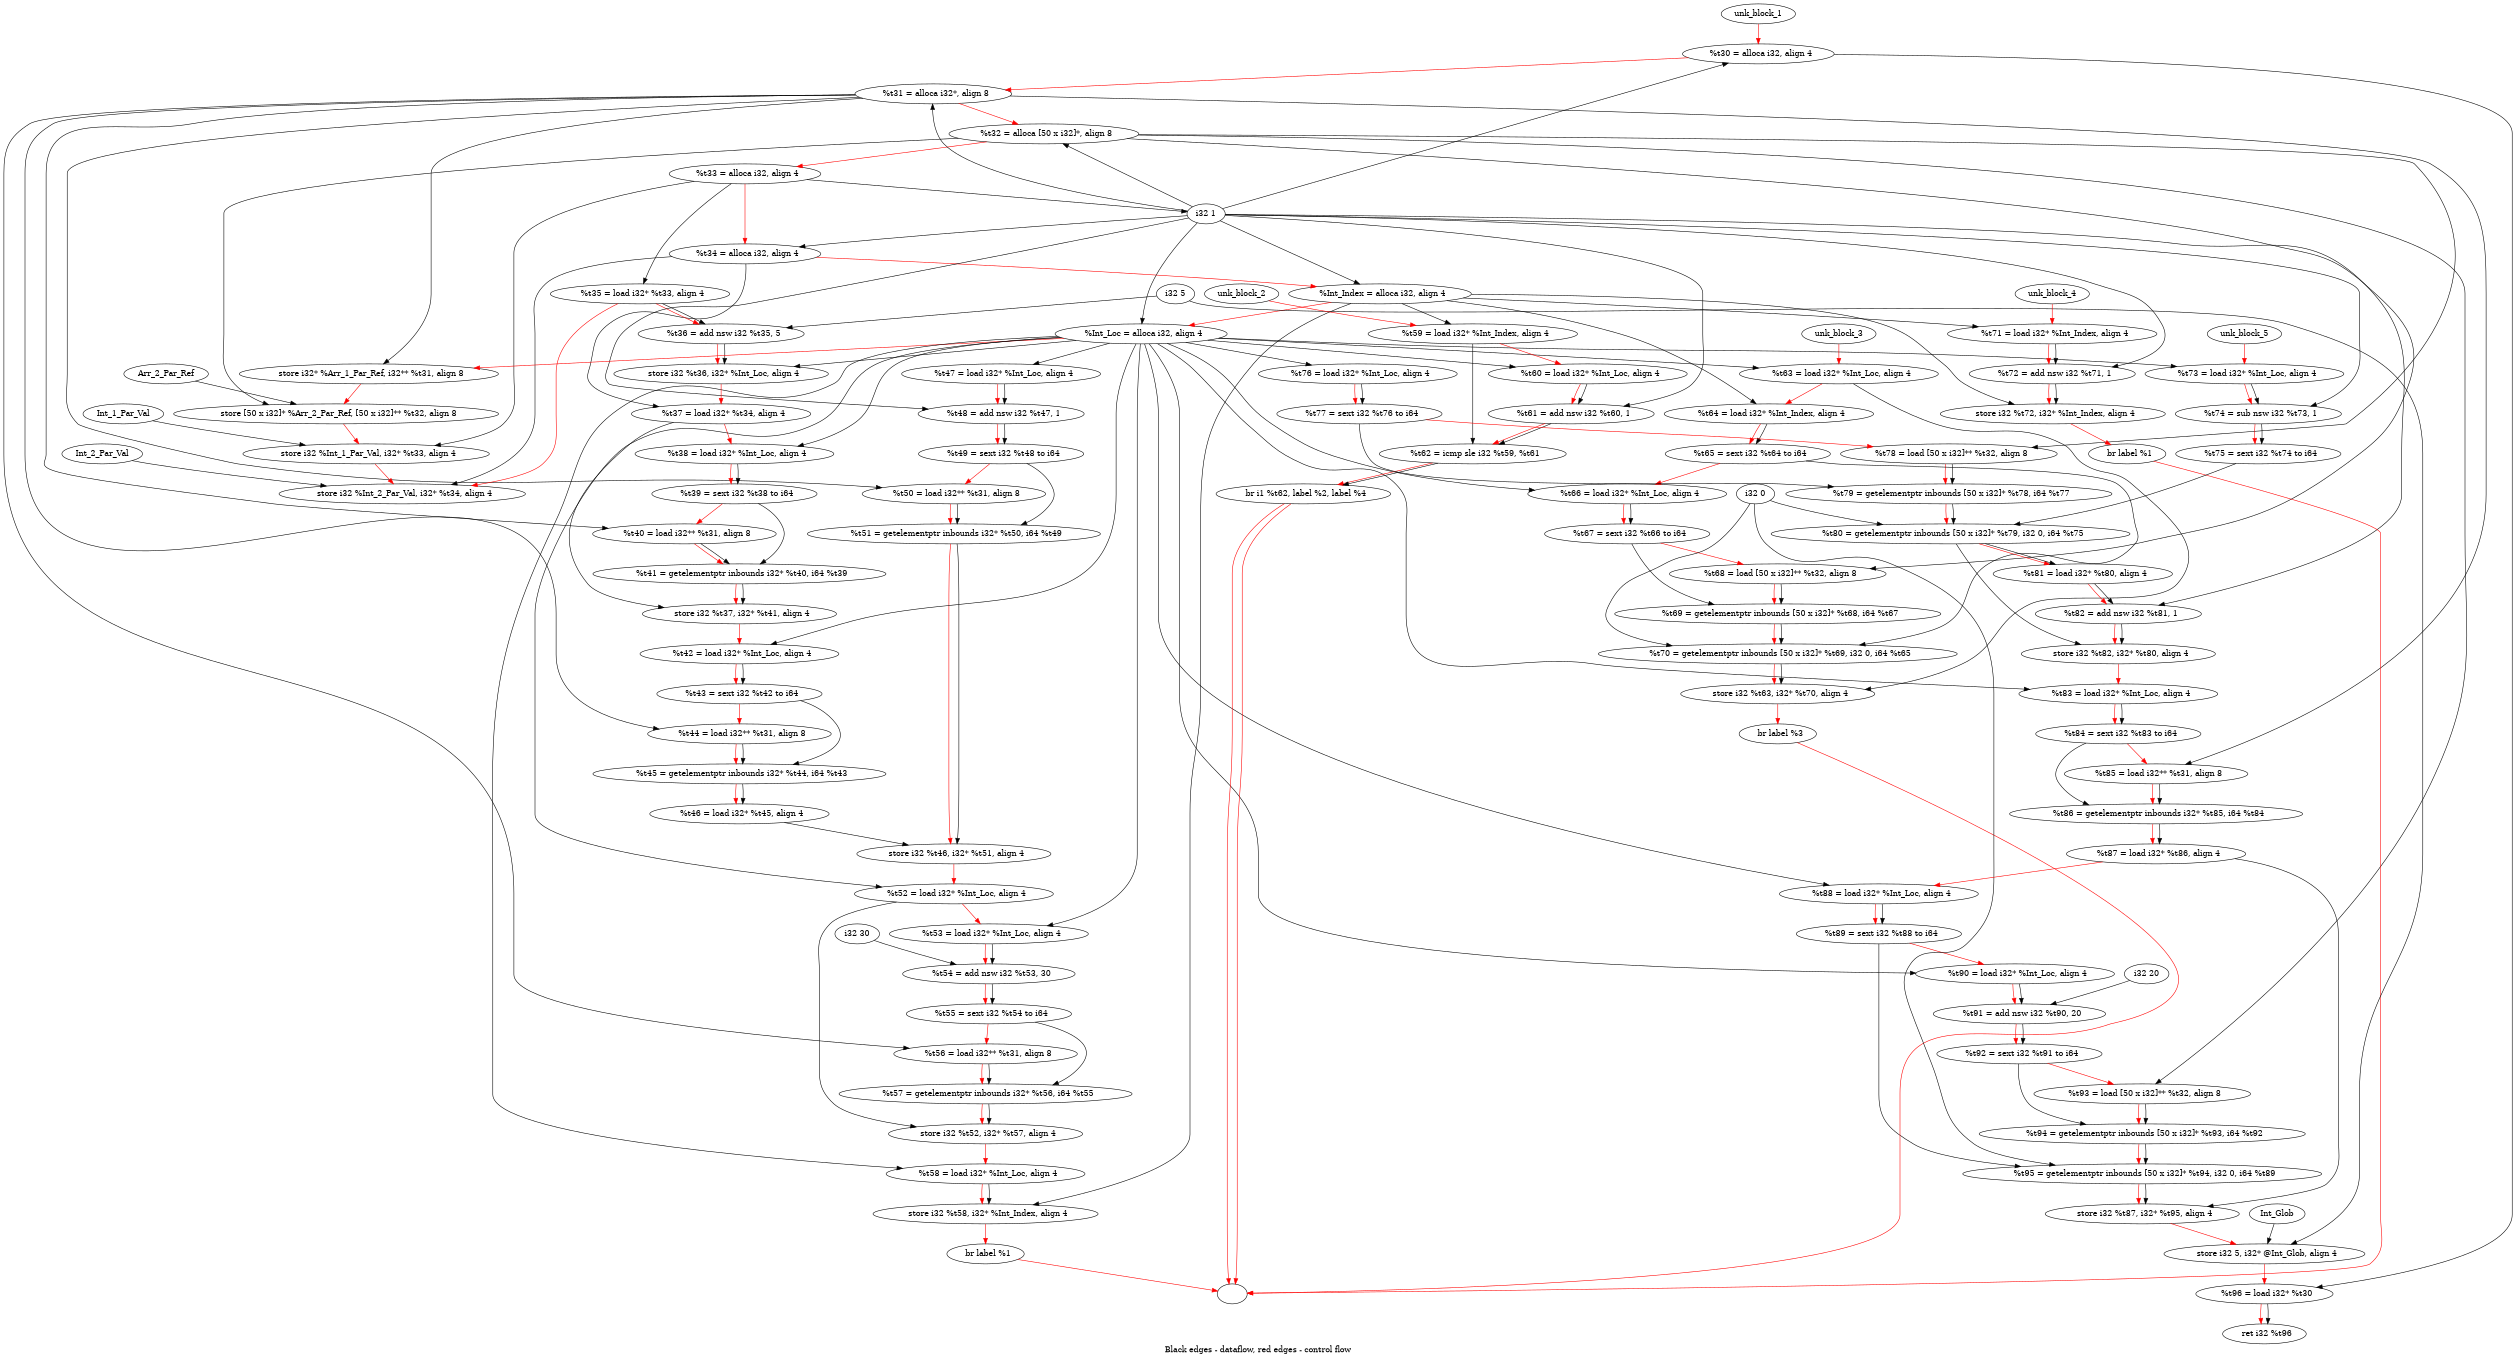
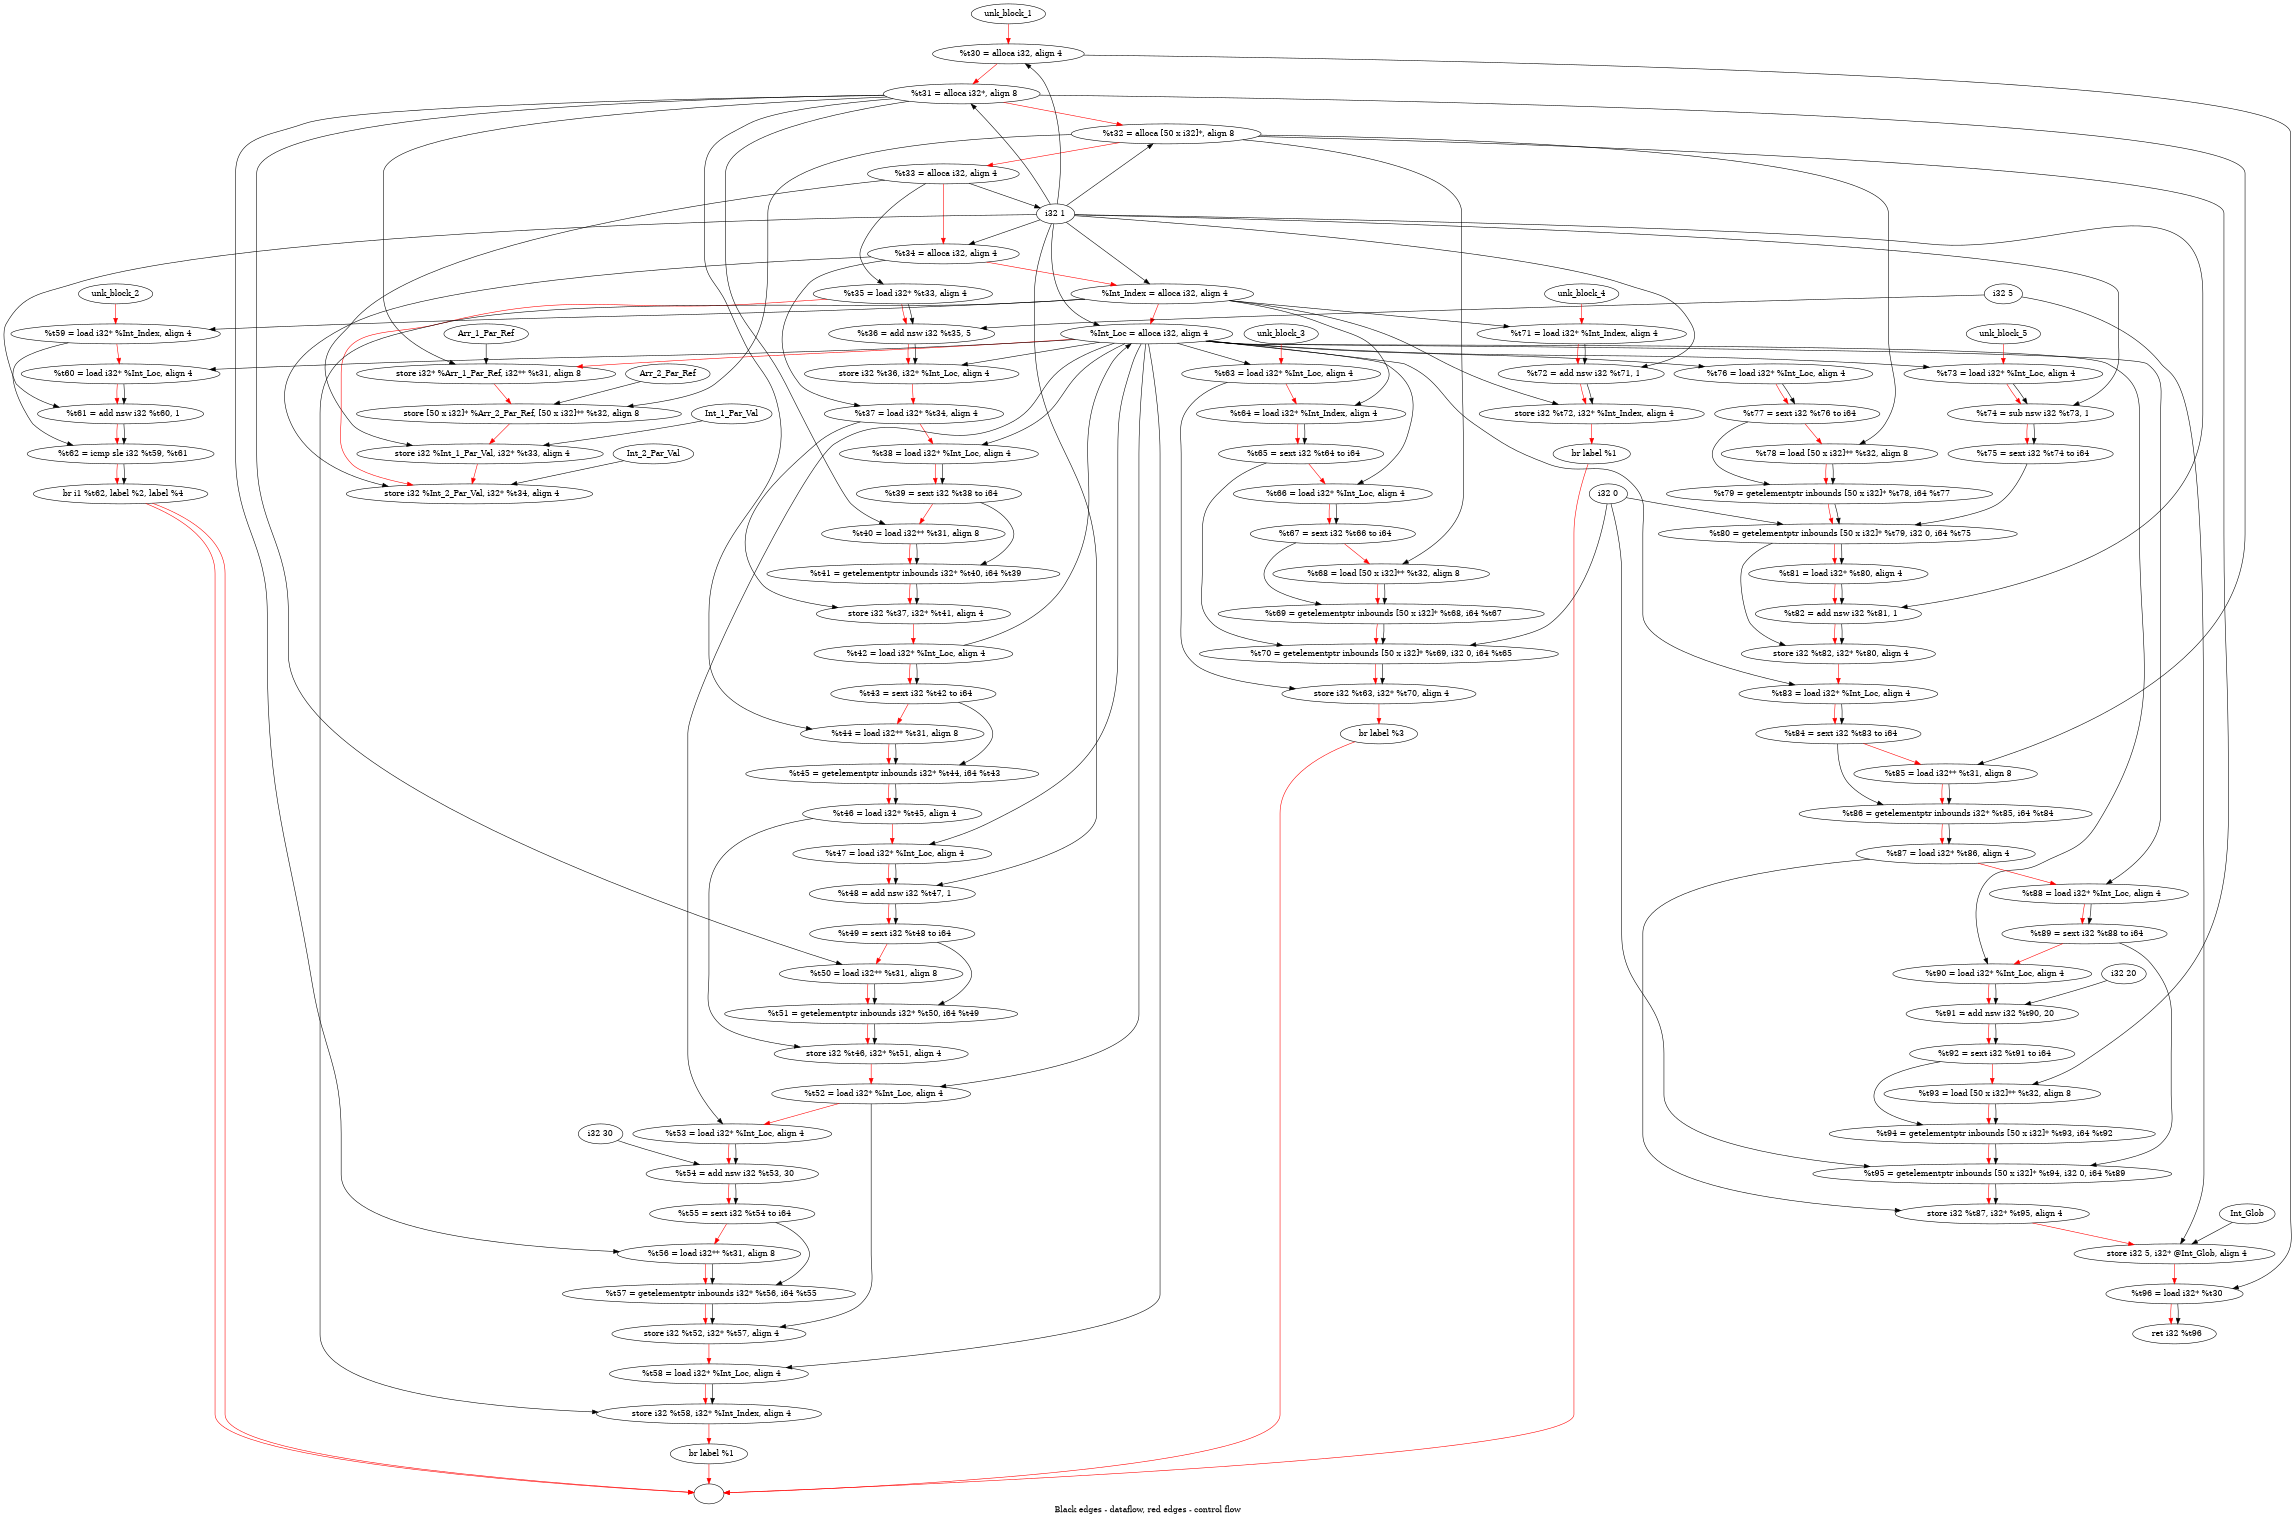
none -> (486, 334)
(1050, 589) -> (1087, 523)
none -> (892, 831)
